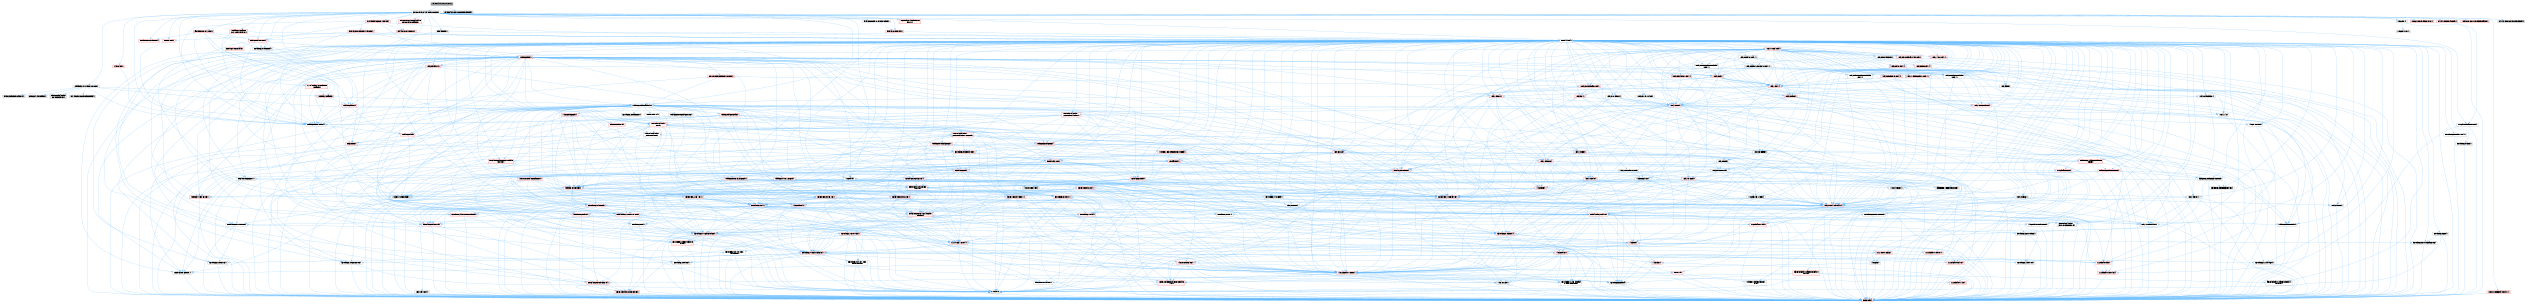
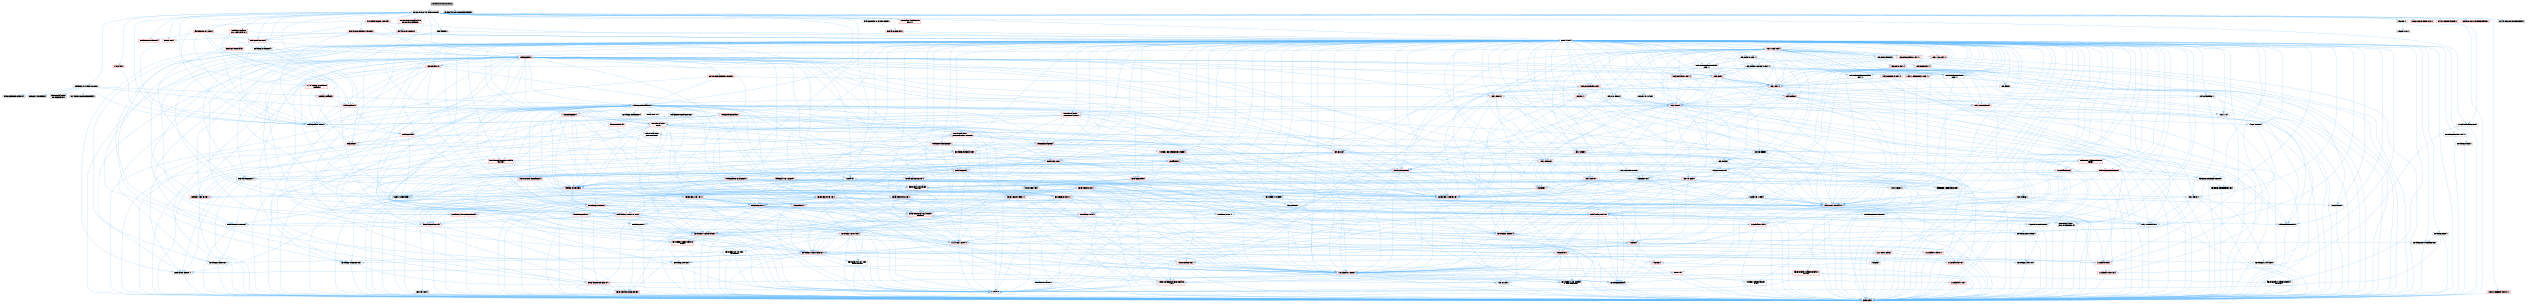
(1909, 57) -> (1909, 57)
